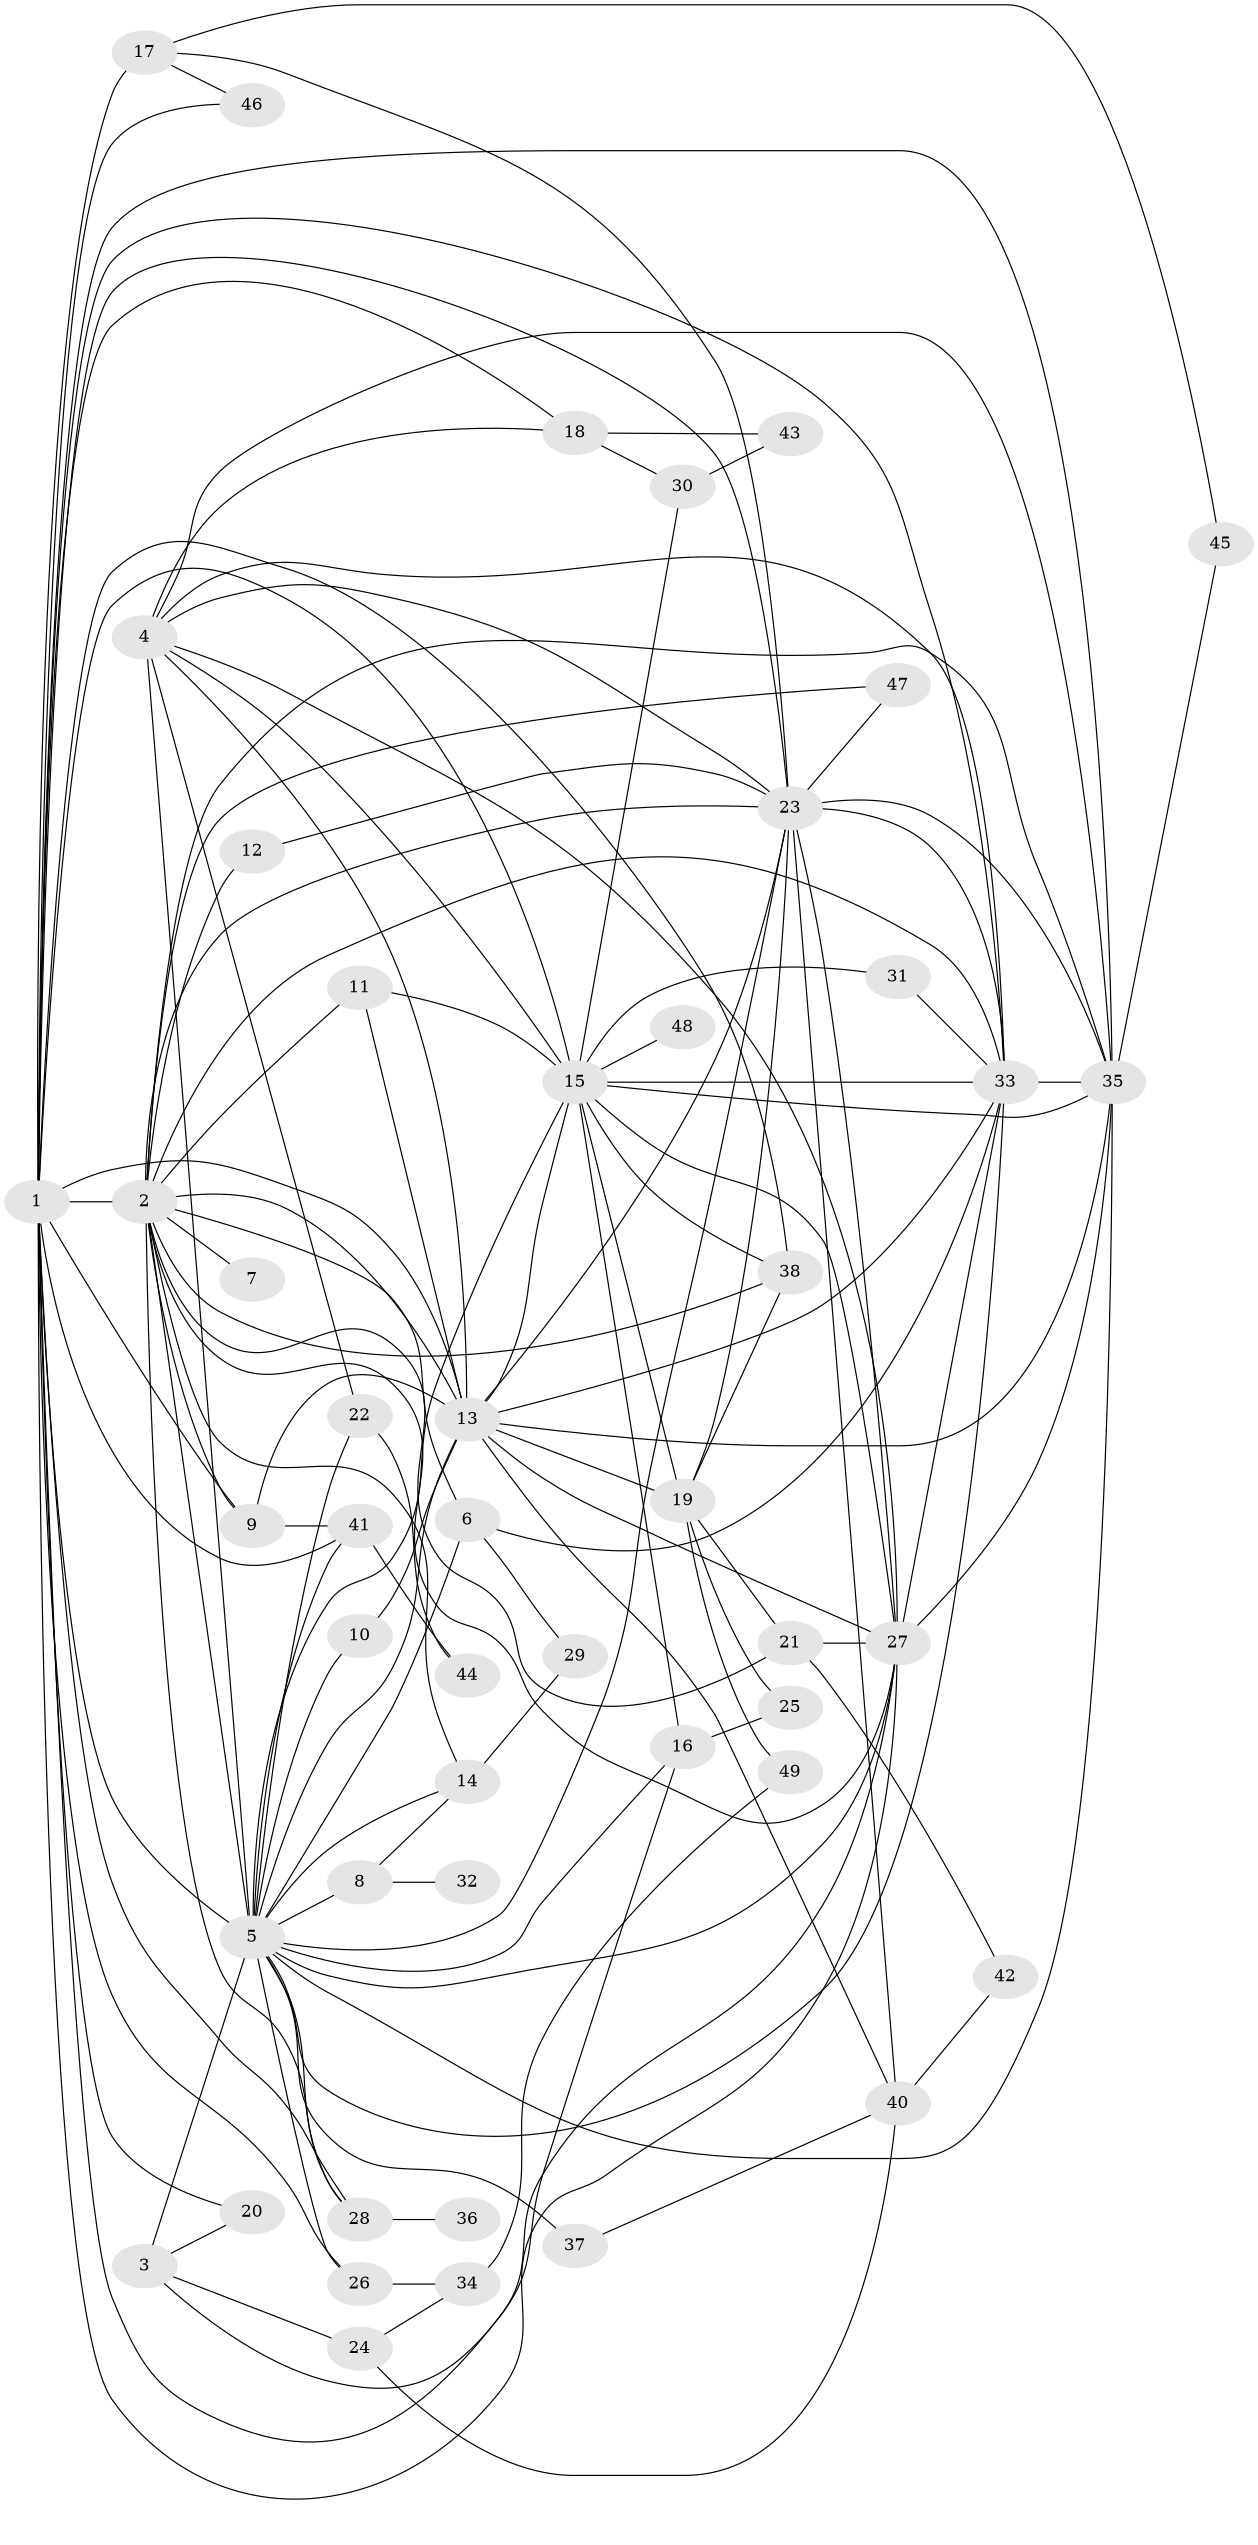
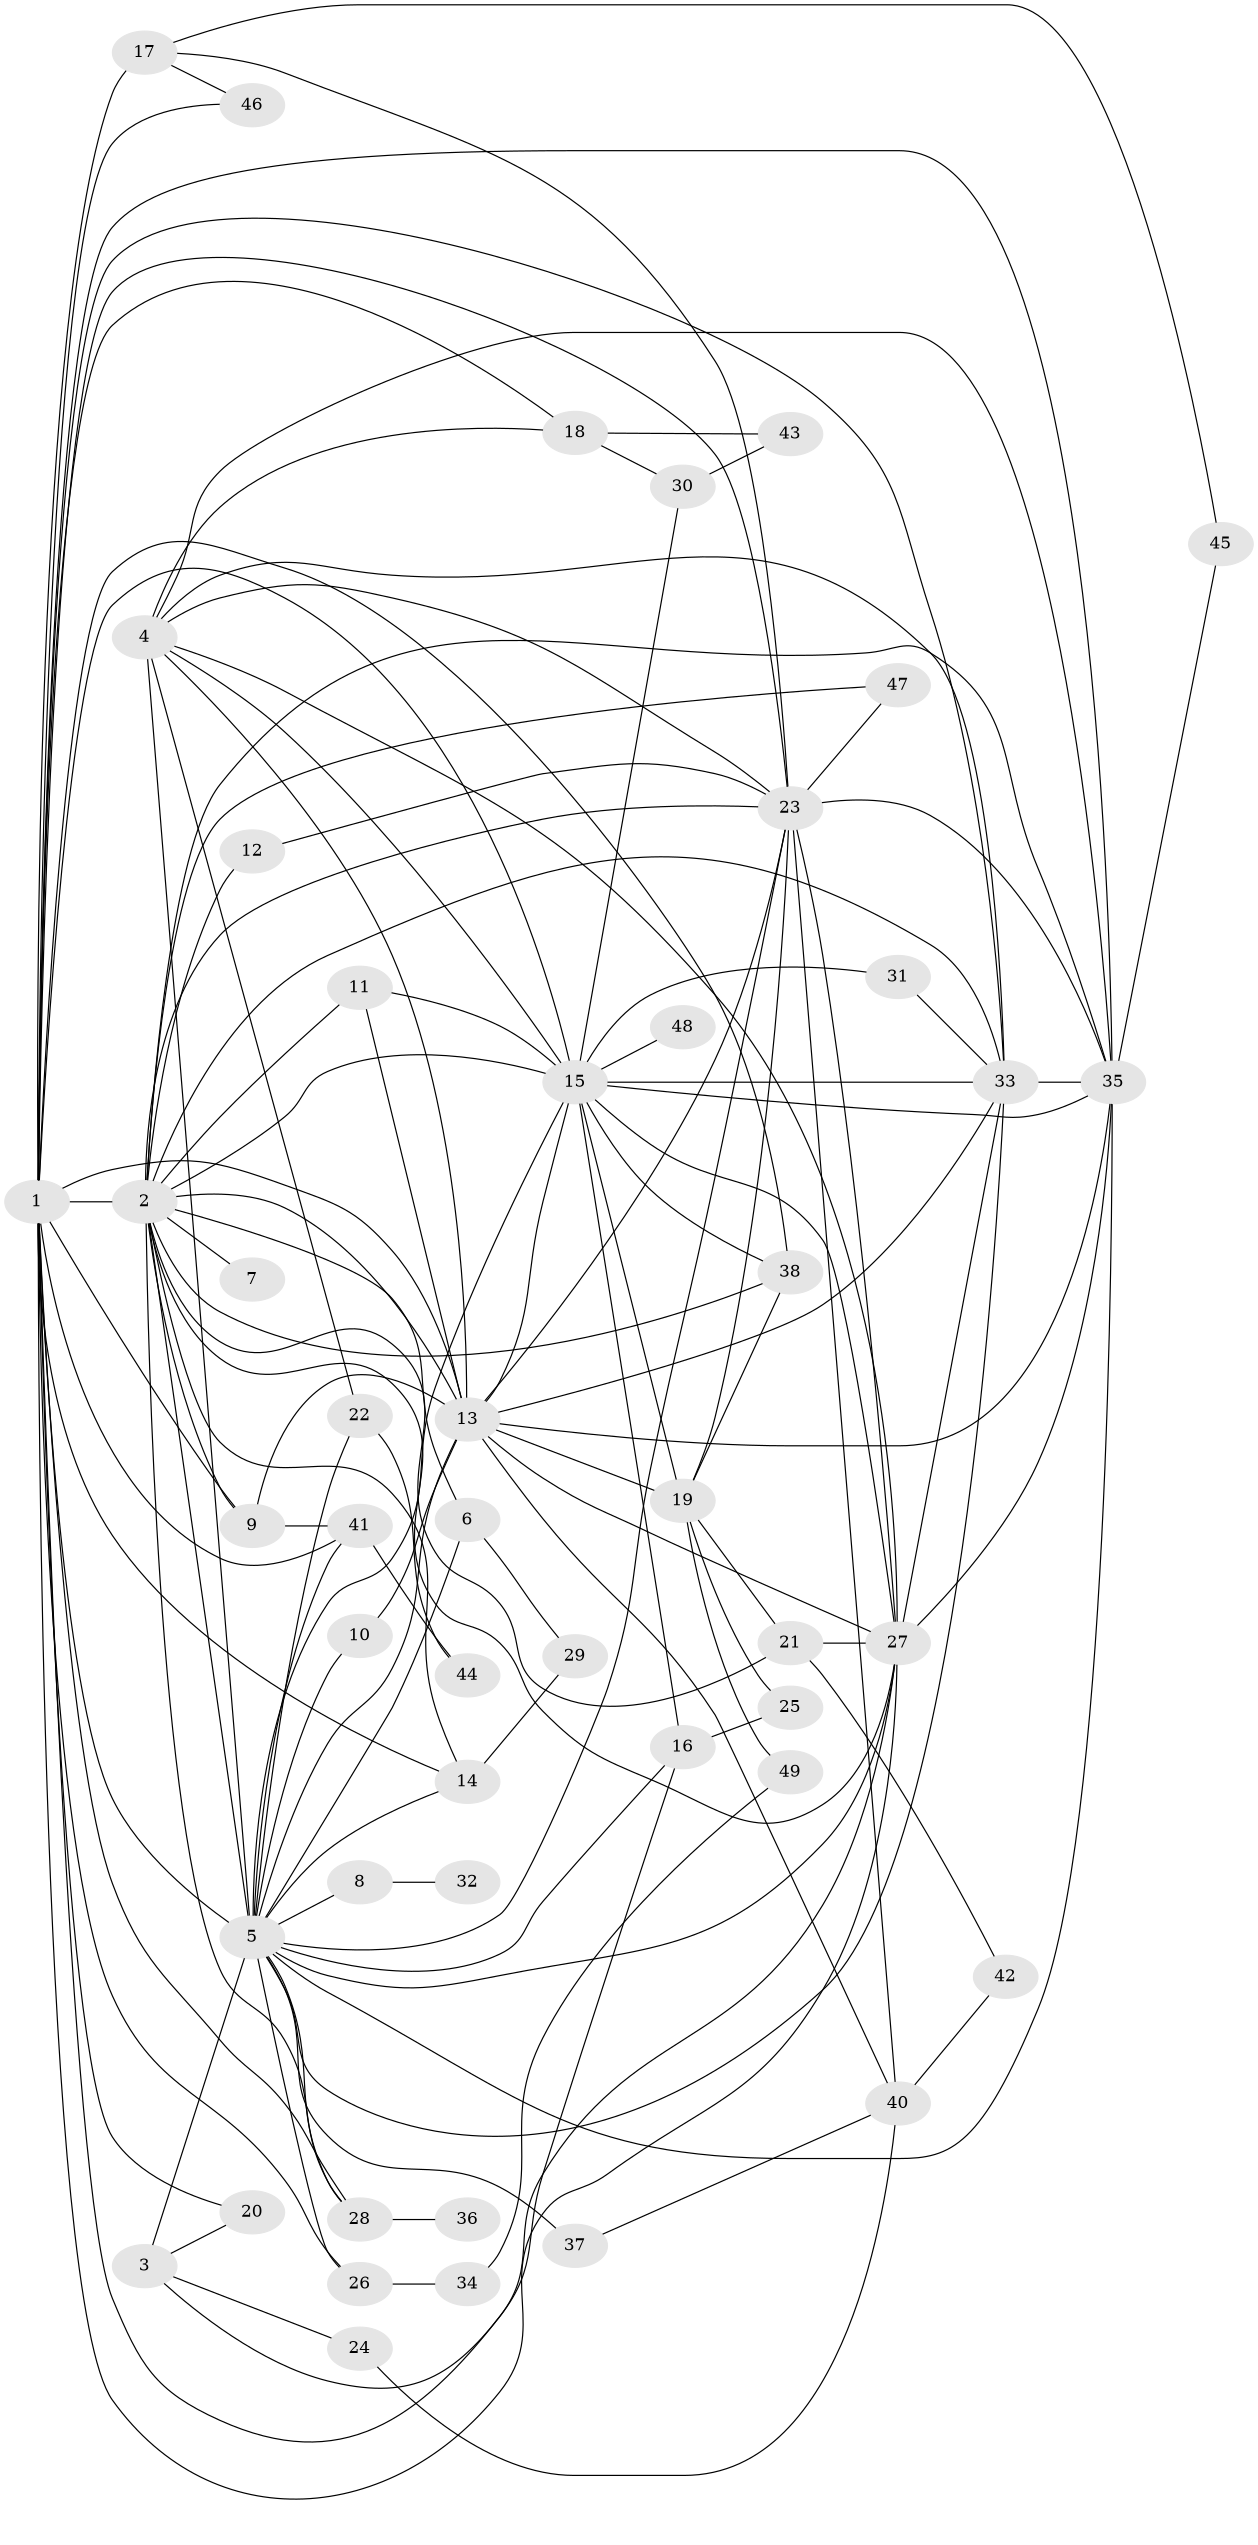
(964, 893) -> none
none -> (339, 1068)
(808, 1465) -> none
(414, 1832) -> (138, 1568)
(414, 2316) -> none
